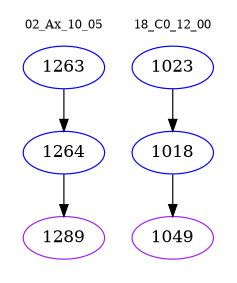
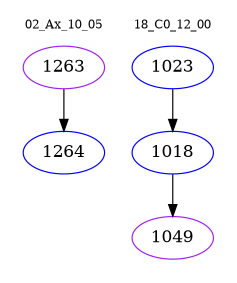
(64, 67) -> (64, 67)
(64, 238) -> none
